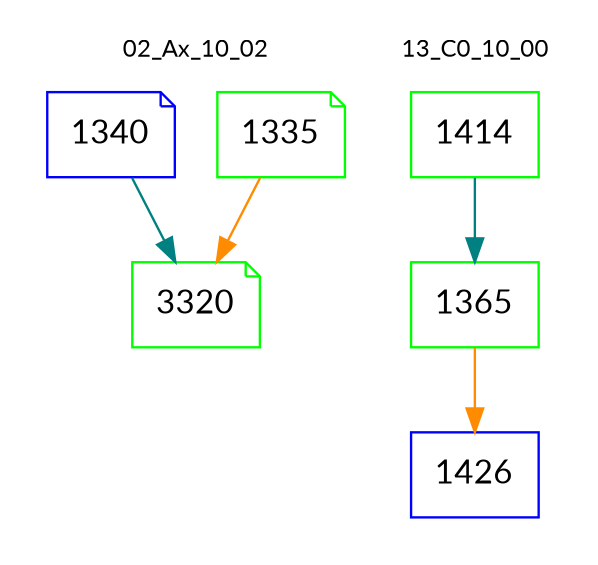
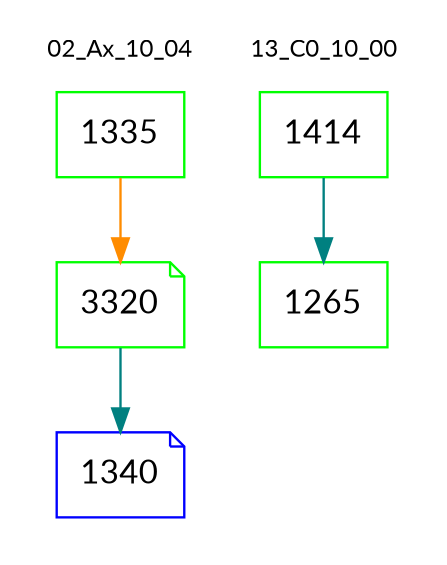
(196, 51) -> (120, 51)
(281, 135) -> (120, 135)
(148, 209) -> (120, 378)
(475, 305) -> (324, 305)
(475, 475) -> none
